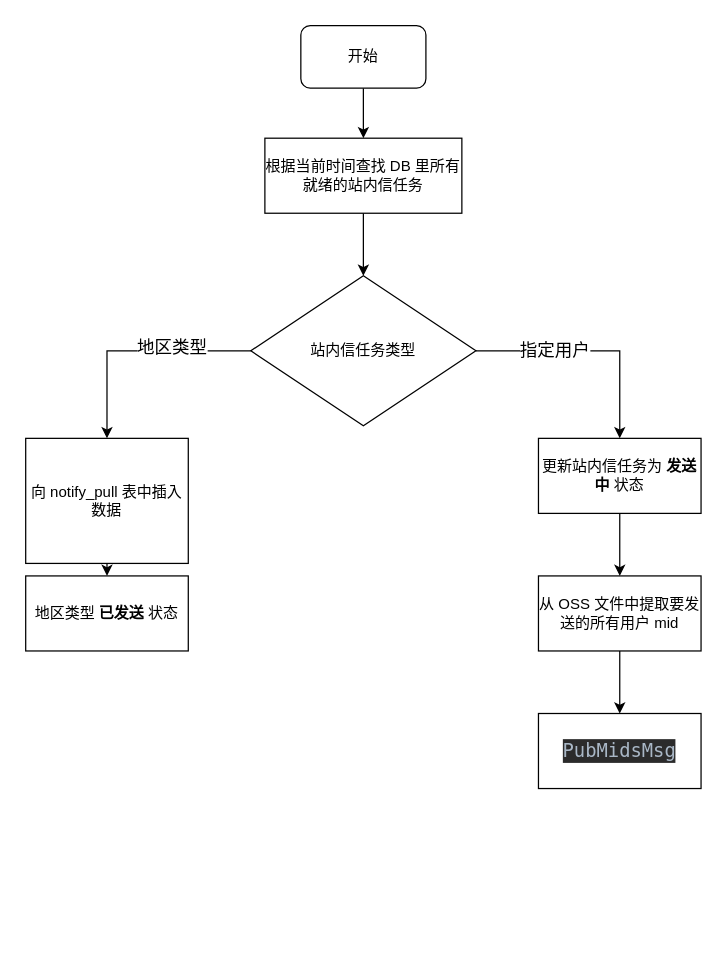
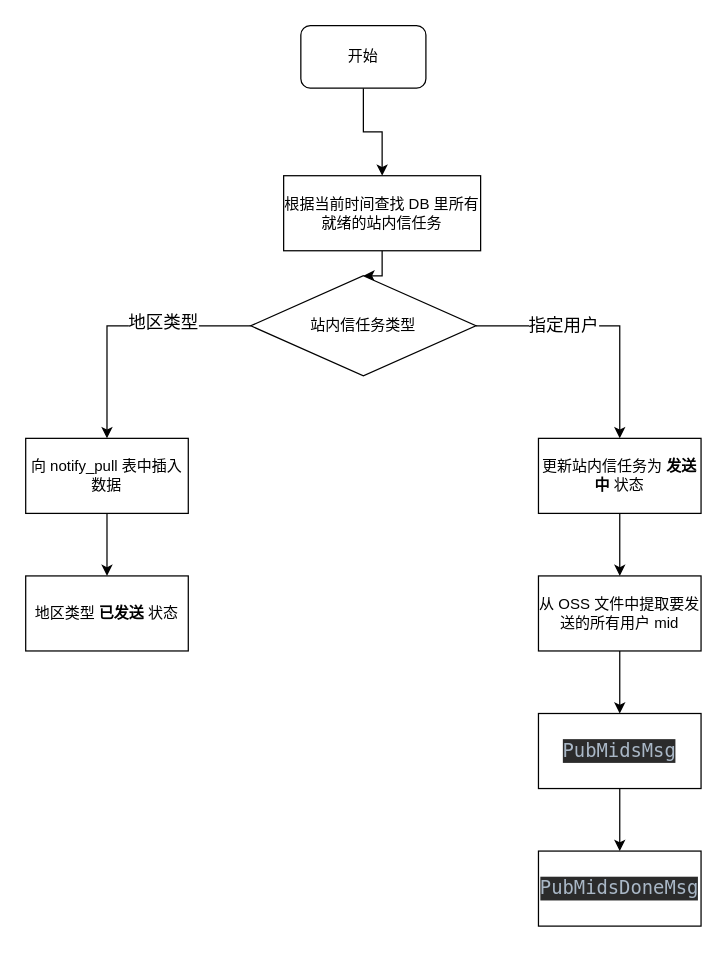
(363, 176) -> (382, 213)
(363, 351) -> (363, 326)
(107, 501) -> (107, 476)
none -> (619, 815)
none -> (619, 888)
